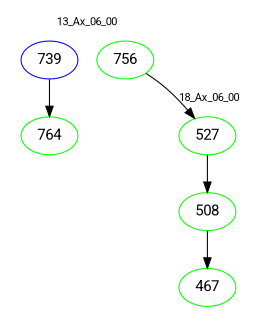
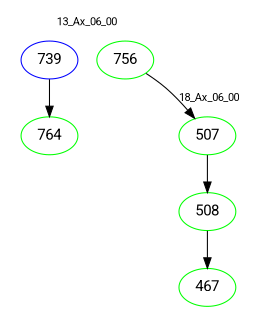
(207, 136) -> (207, 136)
